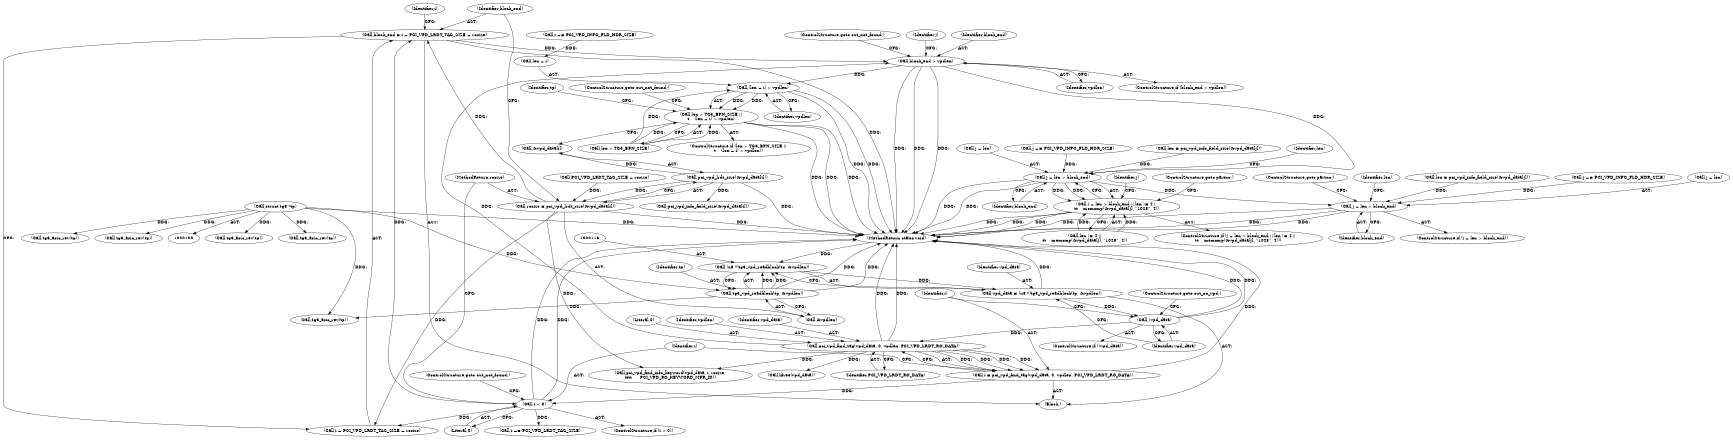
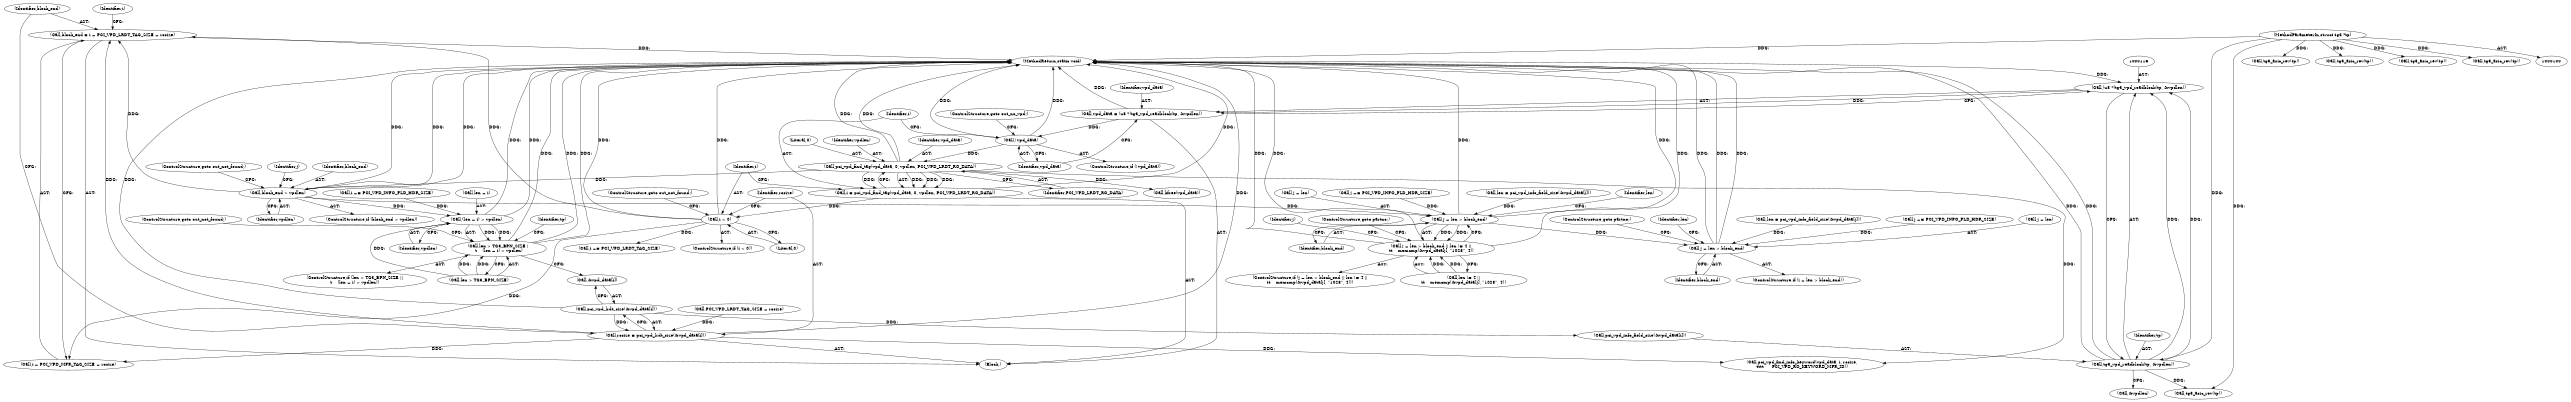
(563, 48) -> (431, 206)
(669, 57) -> (132, 158)
(632, 164) -> (604, 296)
(480, 178) -> (775, 193)
(276, 207) -> (2313, 35)
(659, 302) -> (839, 351)
(779, 311) -> (1887, 350)
(372, 431) -> (68, 365)
